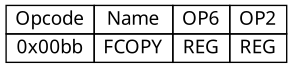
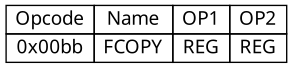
(201, 19) -> (201, 19)
